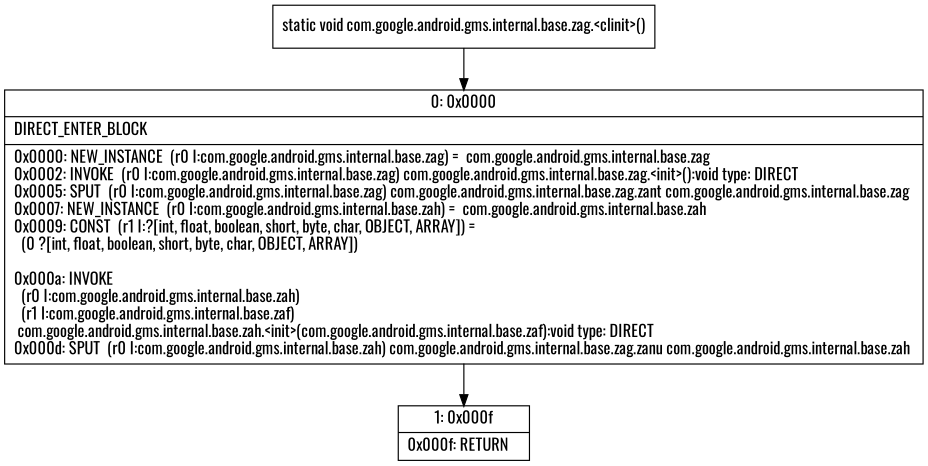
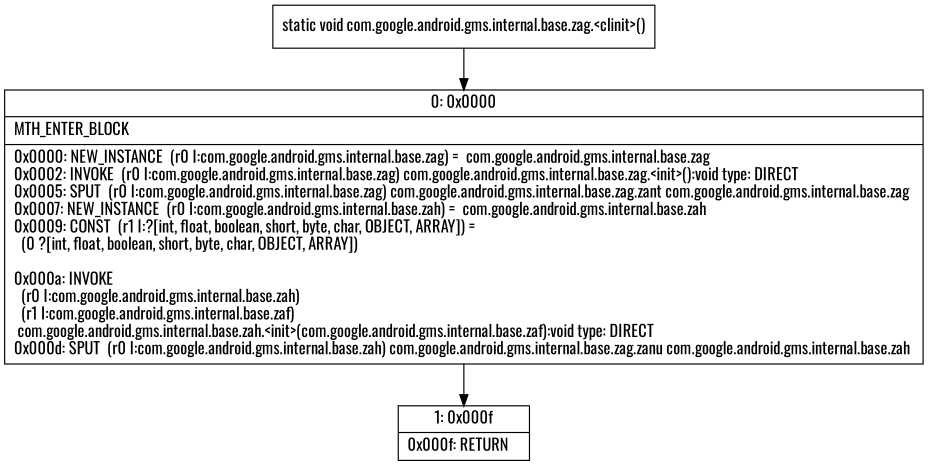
(81, 130) -> (72, 130)
